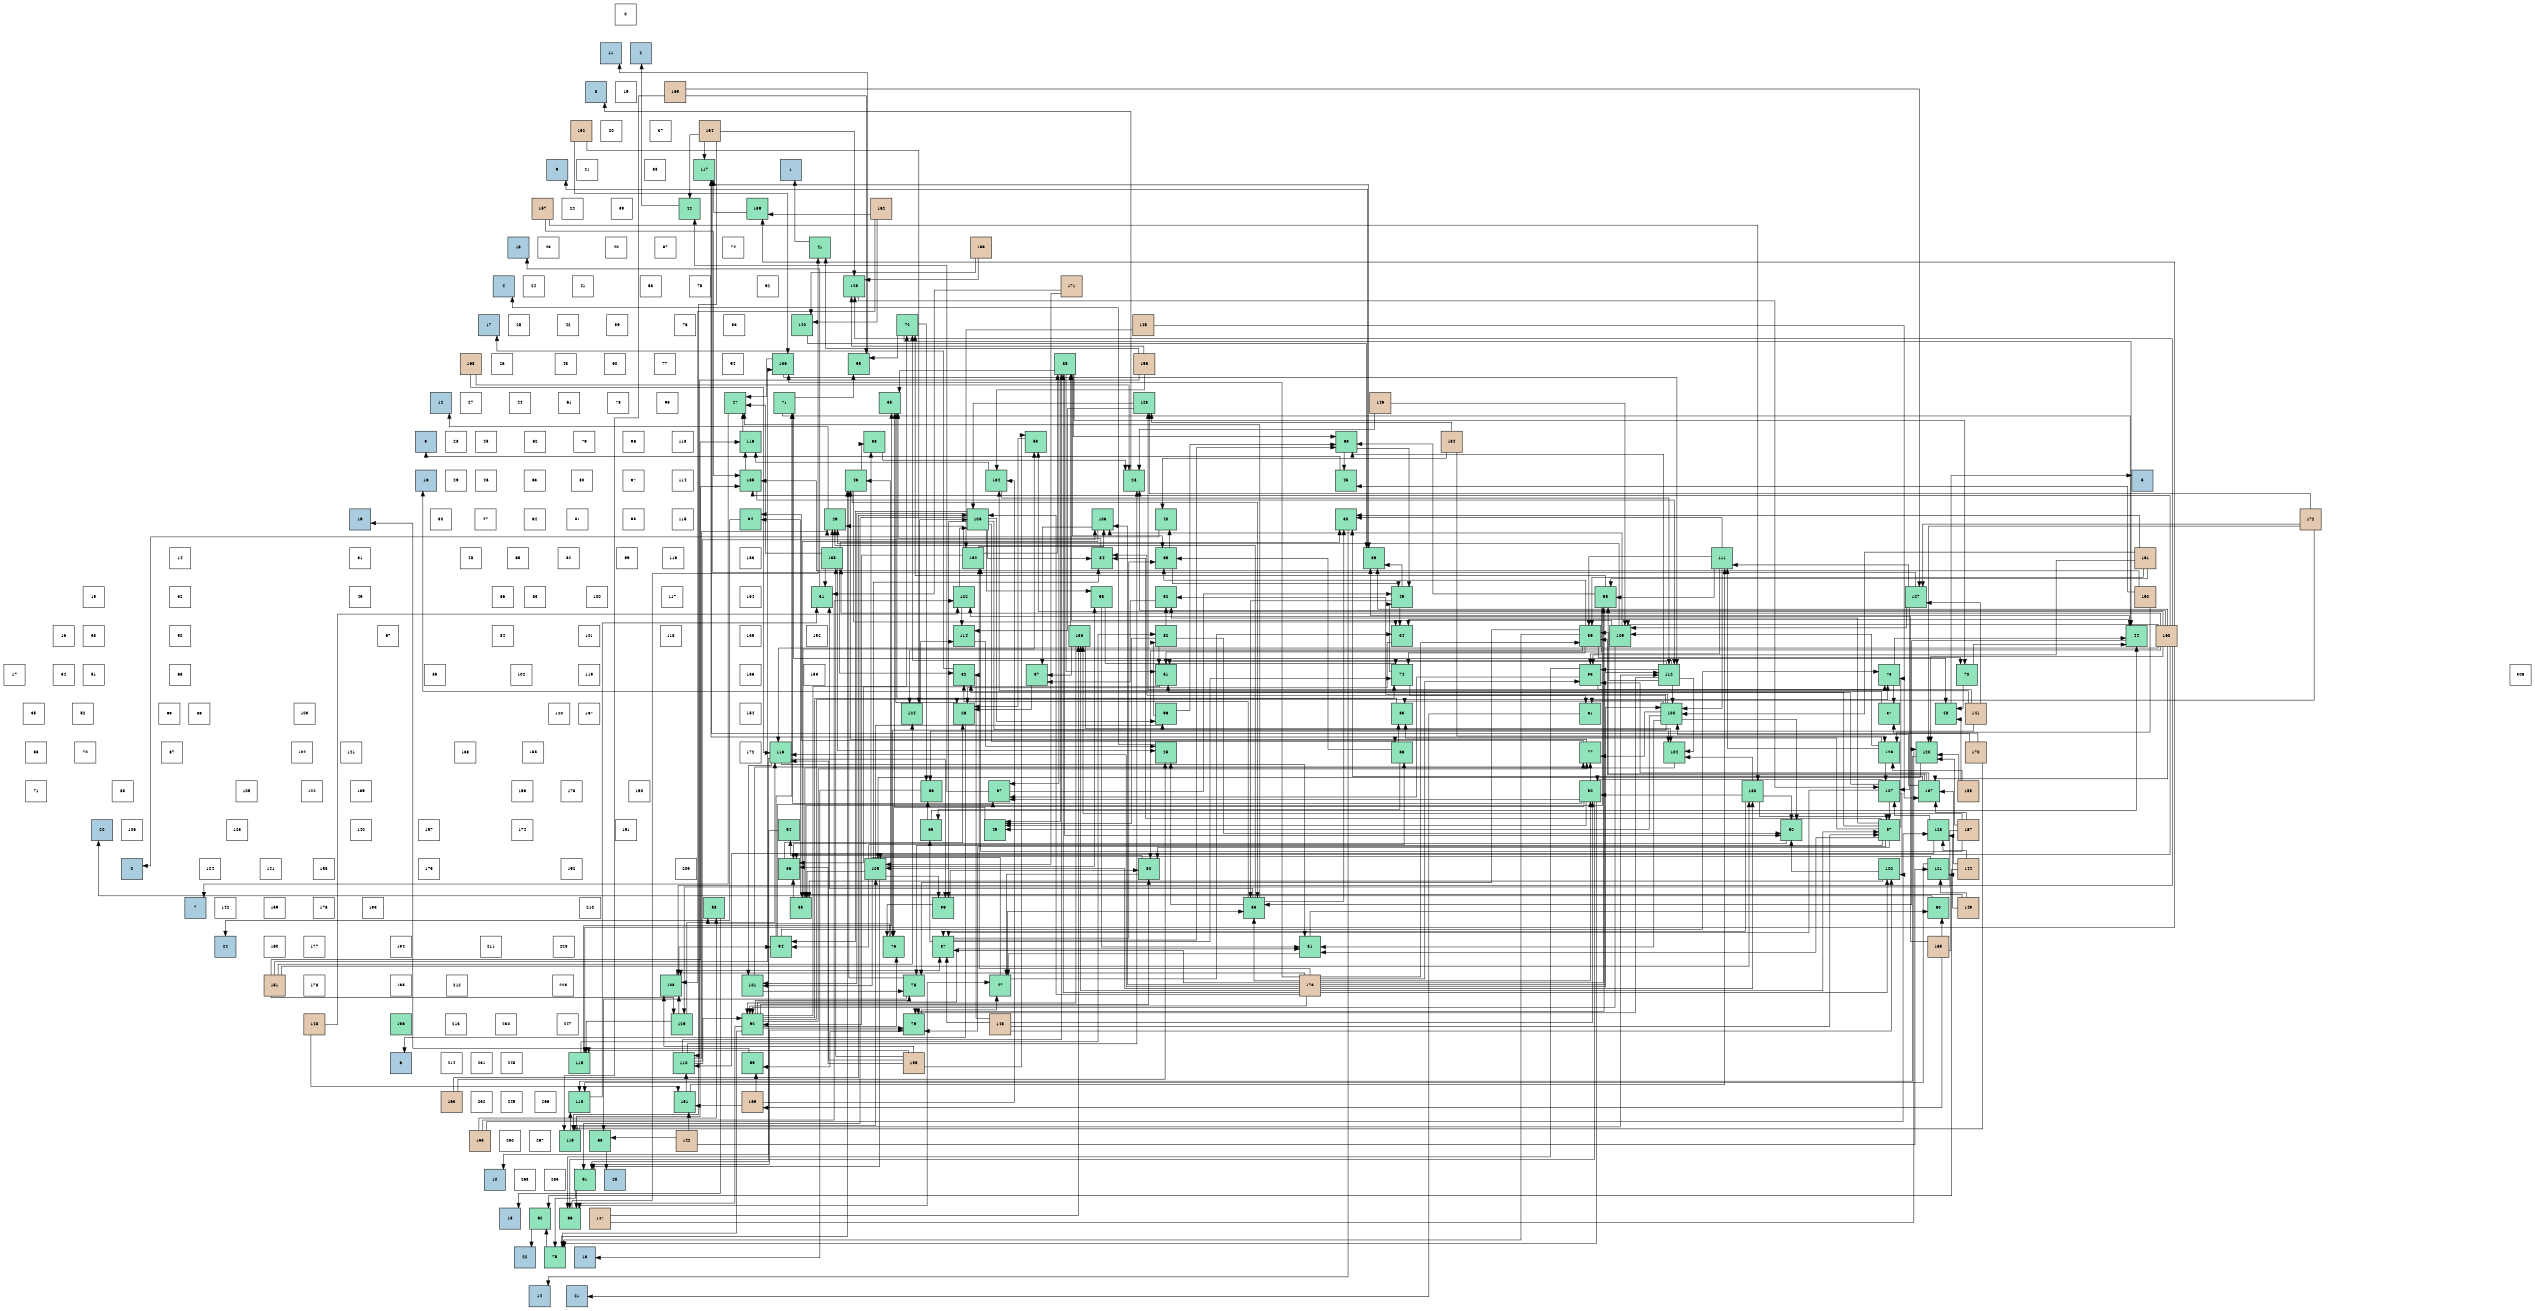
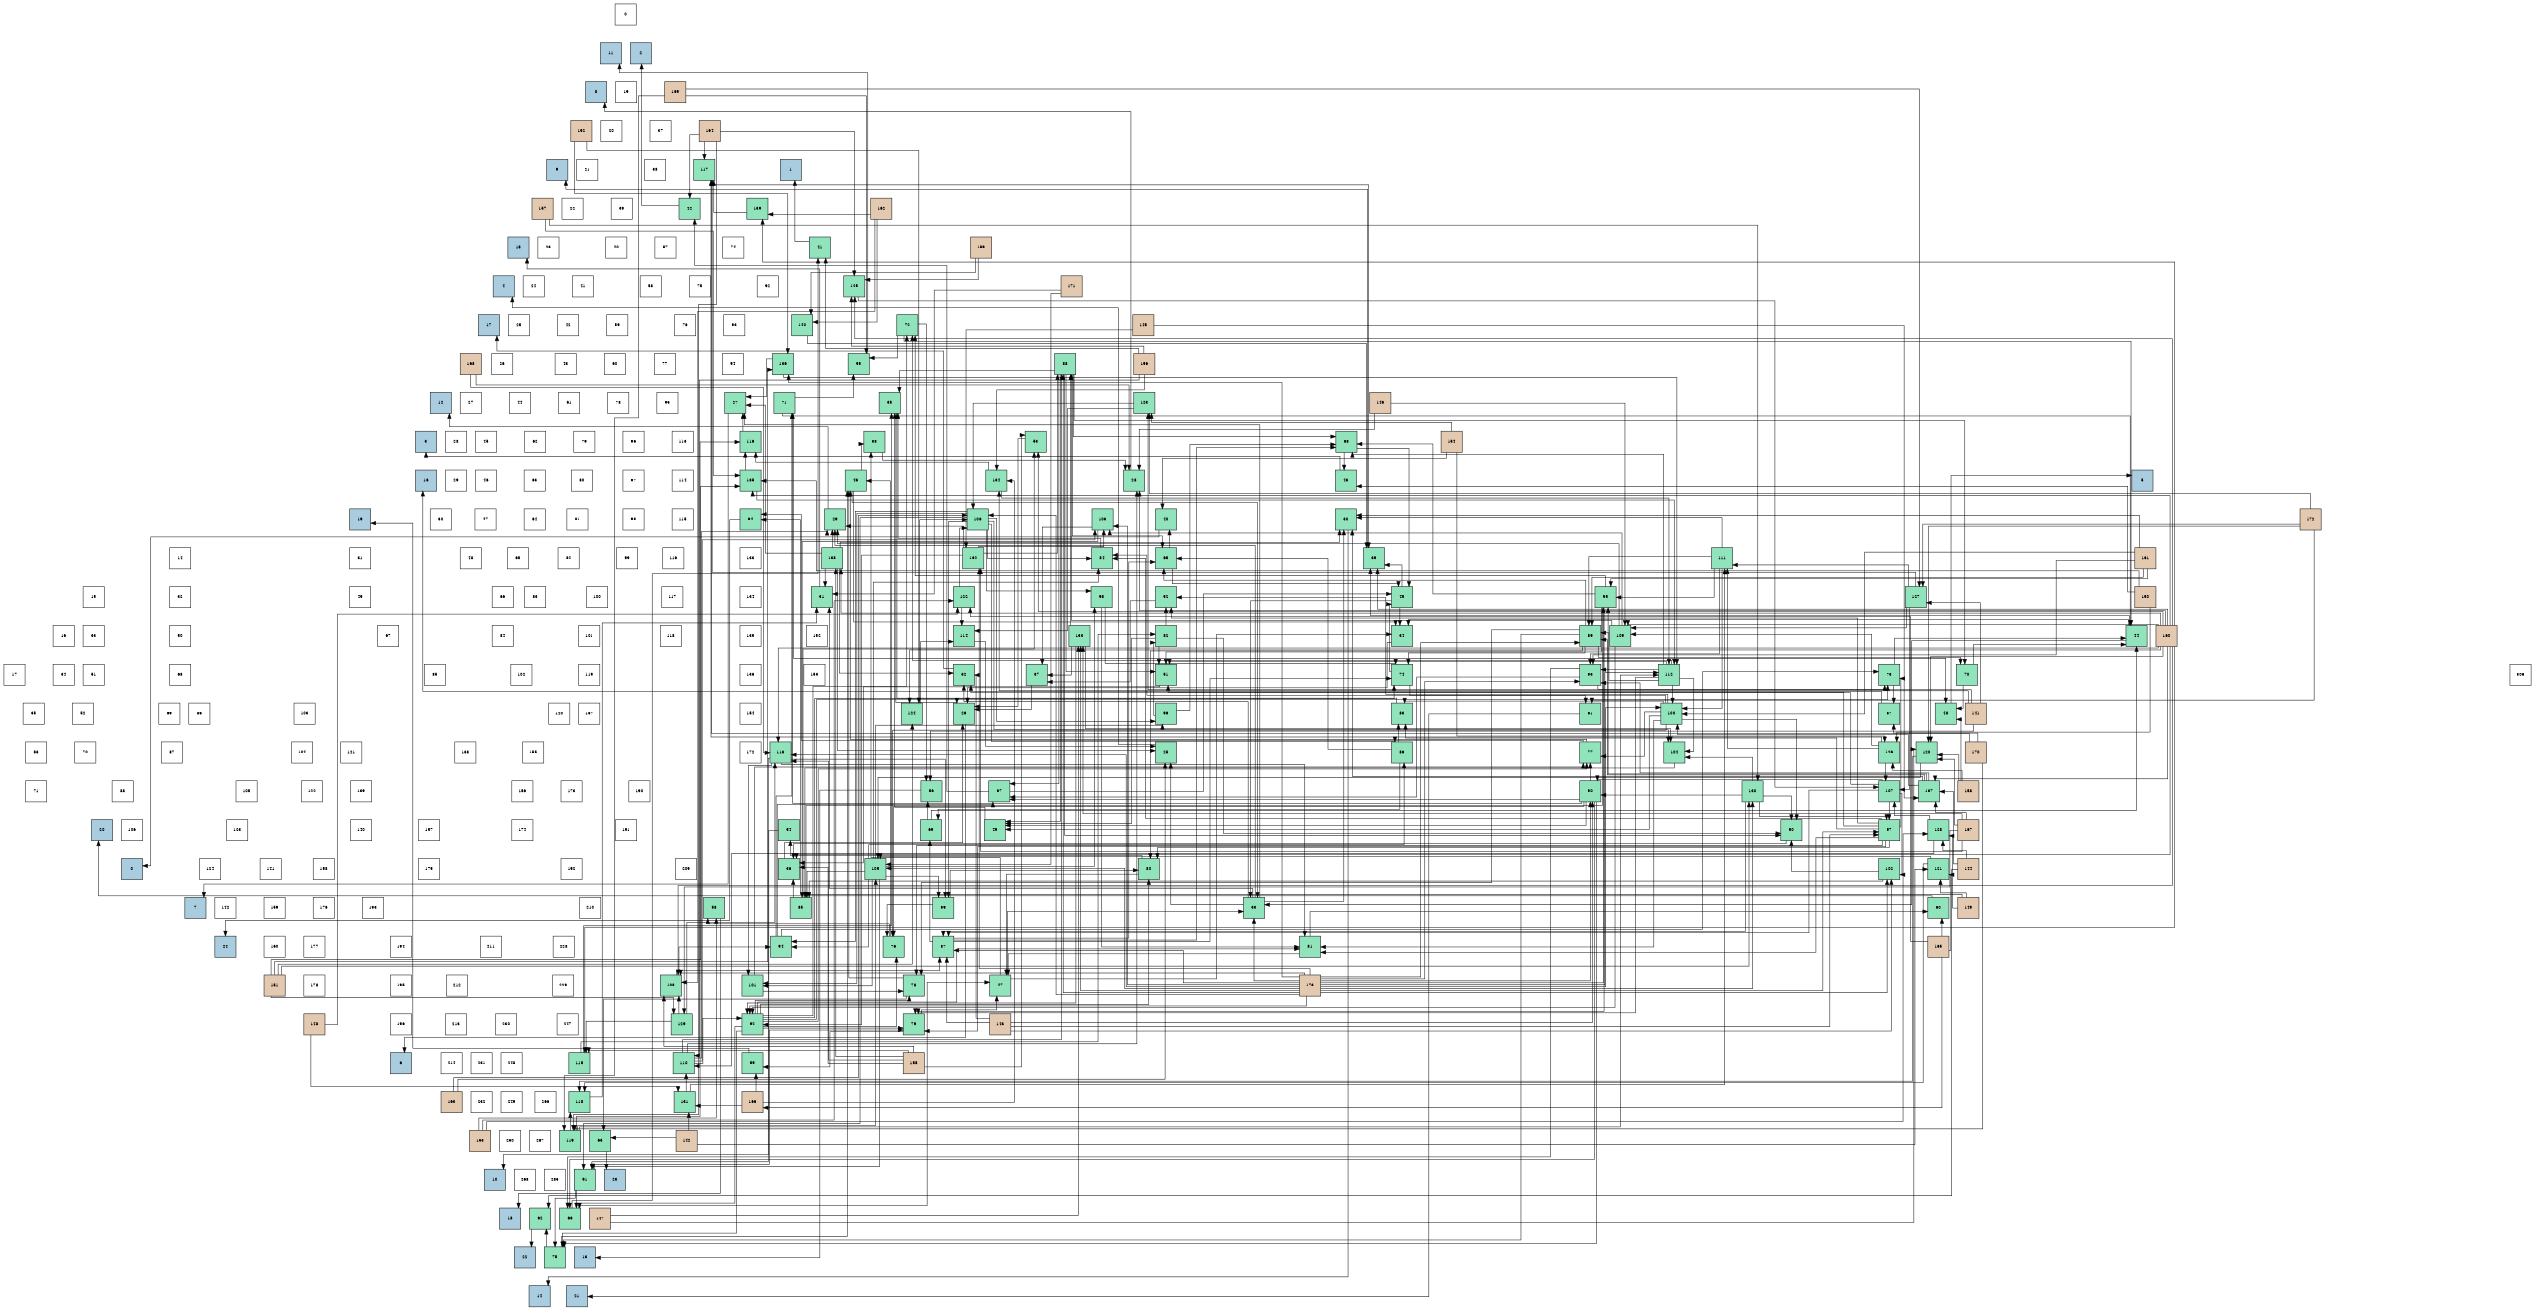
(401, 1024) -> (401, 1024)
